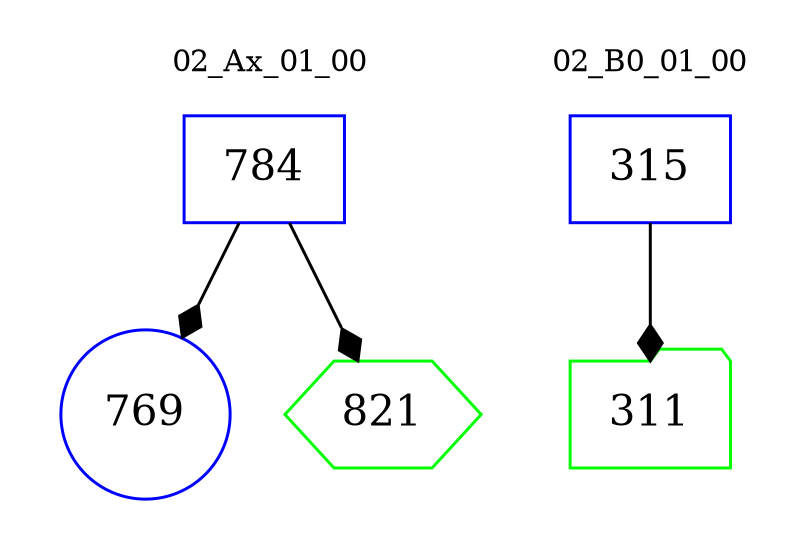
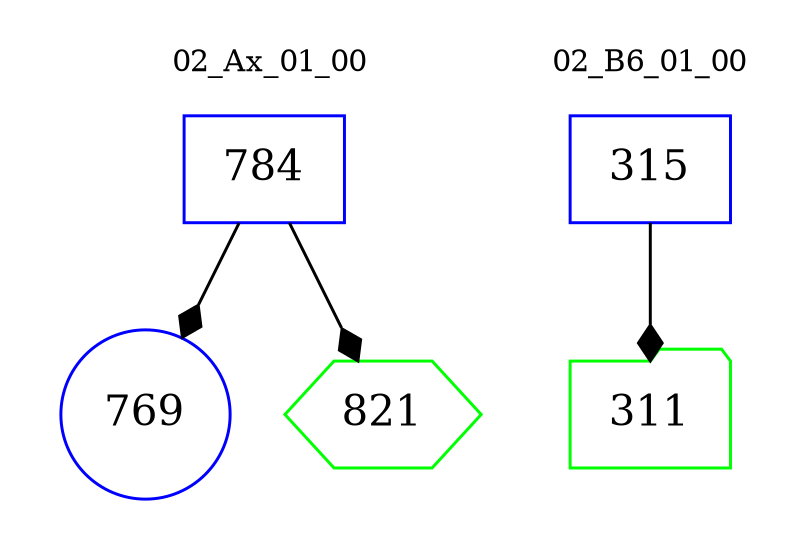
(650, 64) -> (650, 64)
